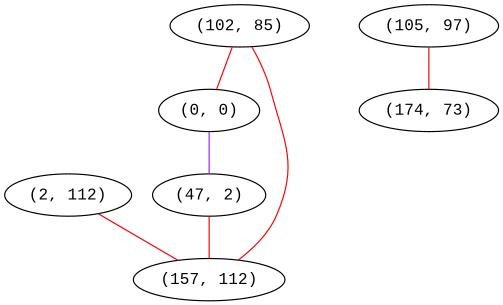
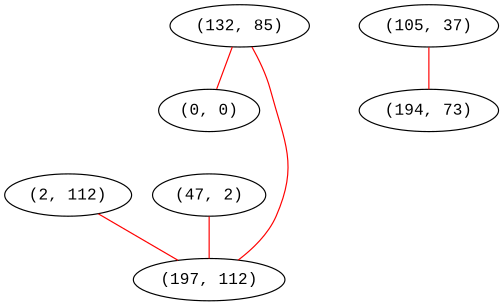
(240, 26) -> (240, 26)
(429, 26) -> (429, 26)
(429, 110) -> (429, 110)
(209, 153) -> none
(209, 280) -> (209, 280)
